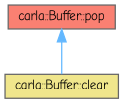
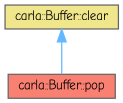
(62, 58) -> (62, 58)
